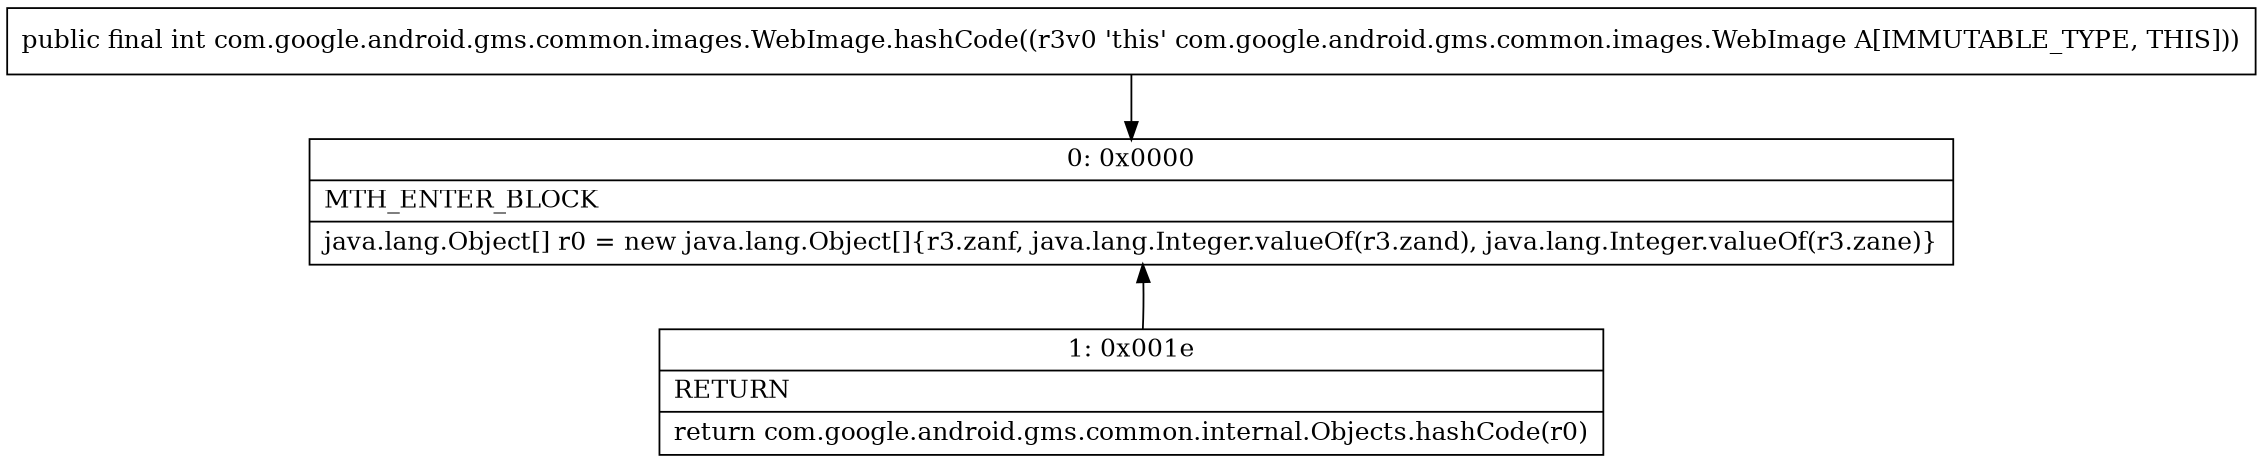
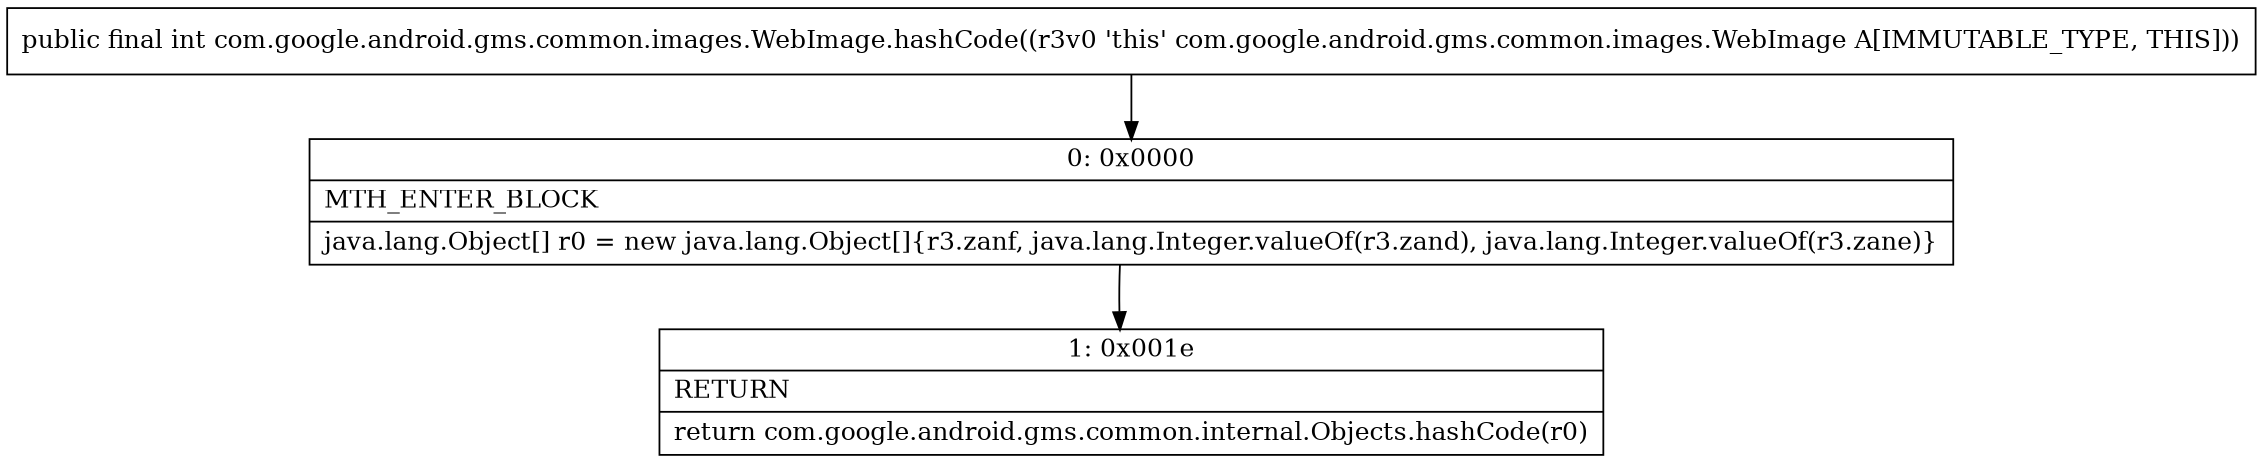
(1143, 306) -> (1119, 288)
